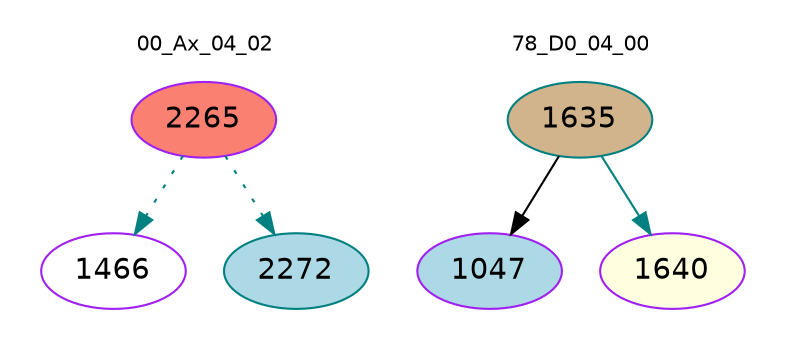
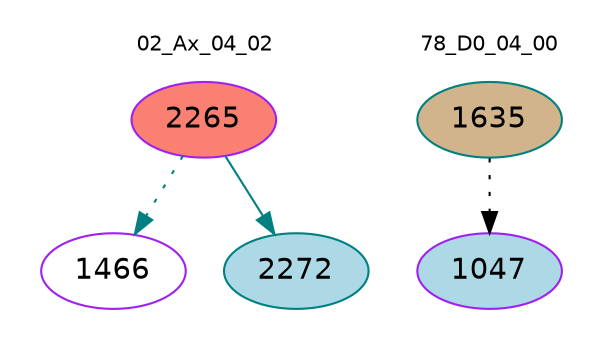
(205, 45) -> (205, 45)
(244, 186) -> (244, 186)
(541, 186) -> (490, 185)
(672, 271) -> none
